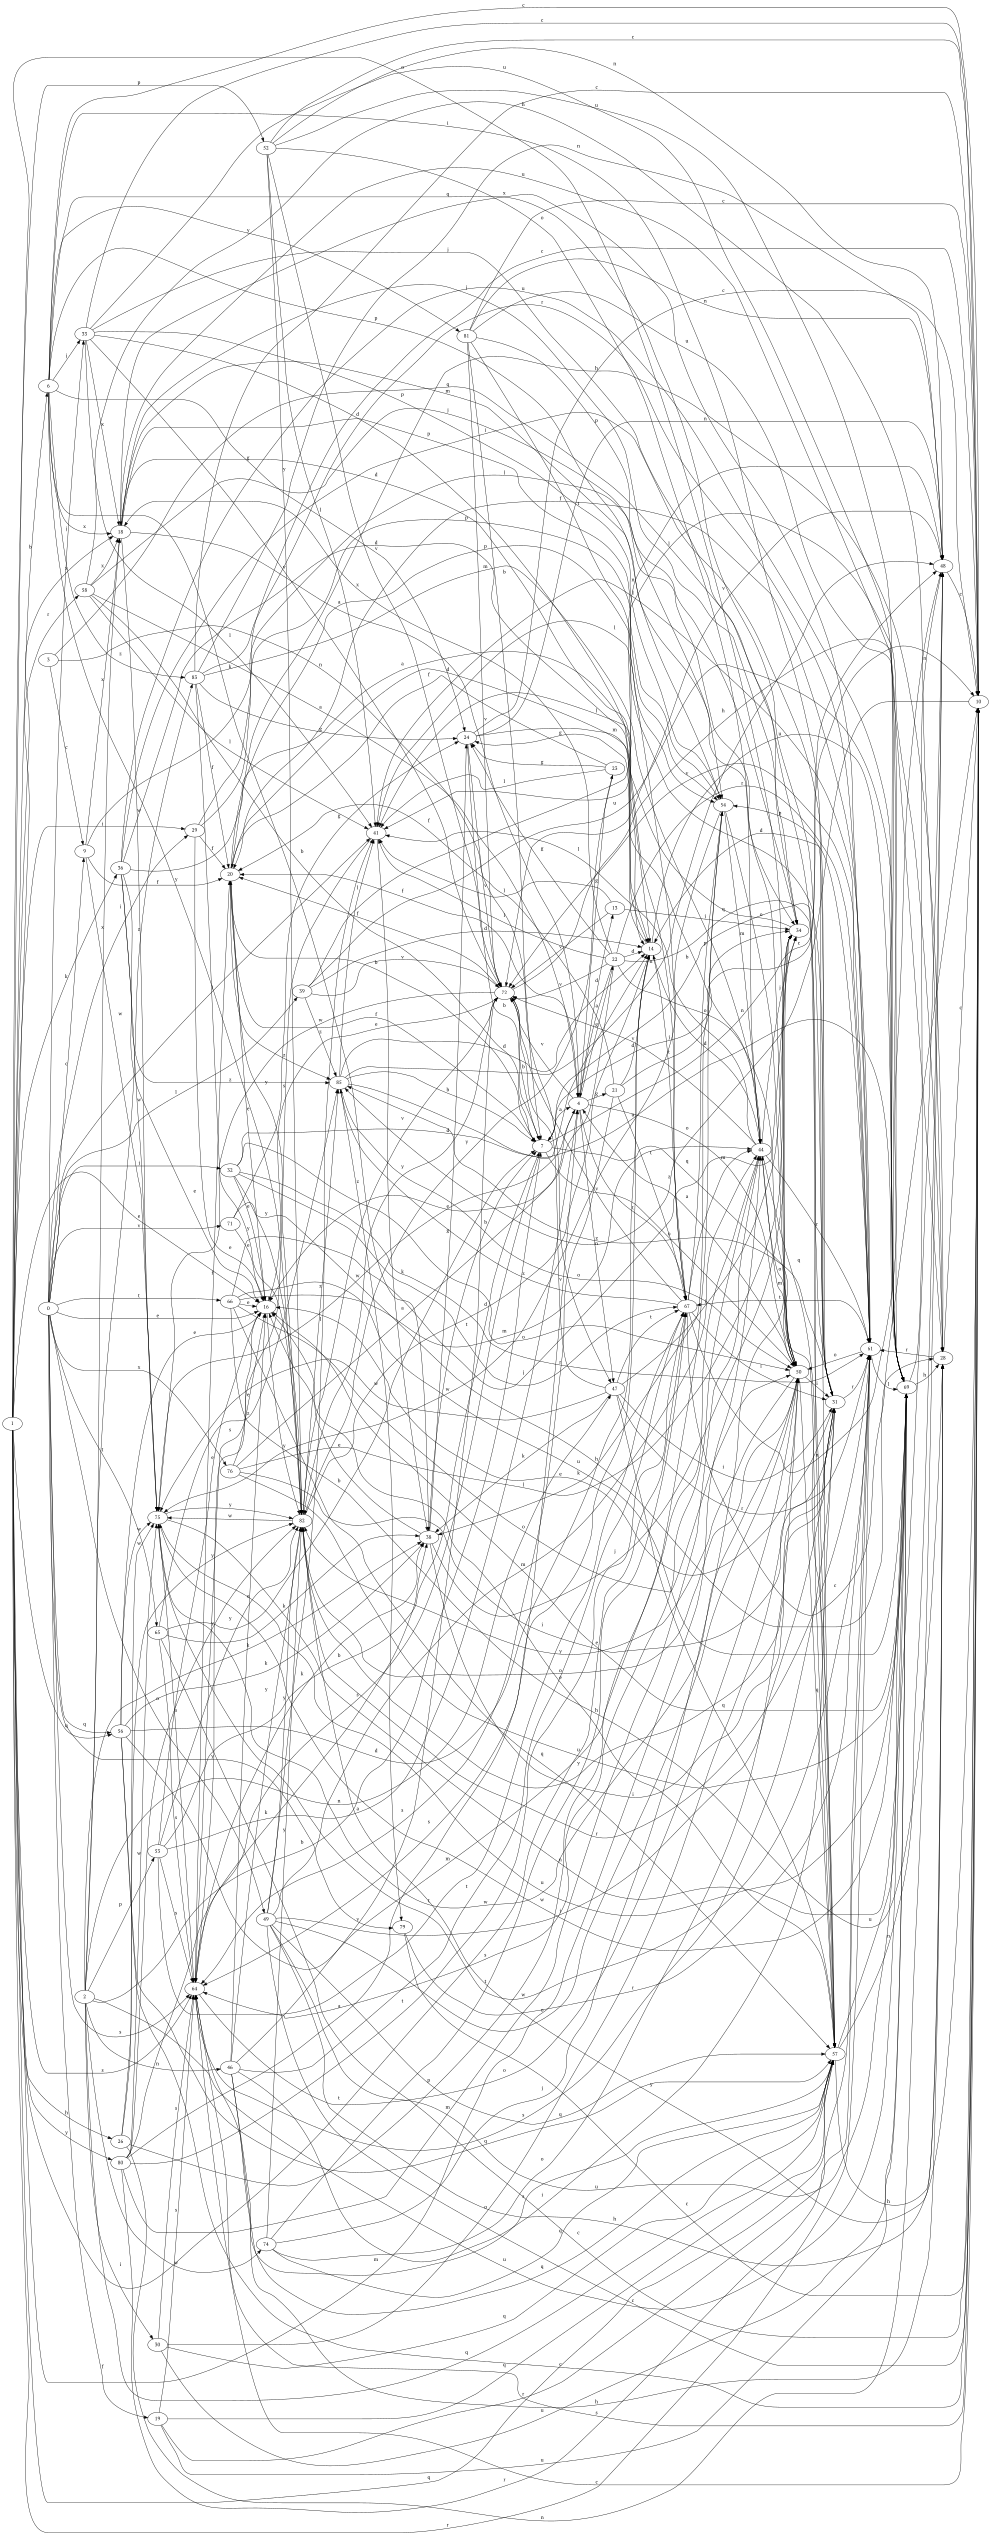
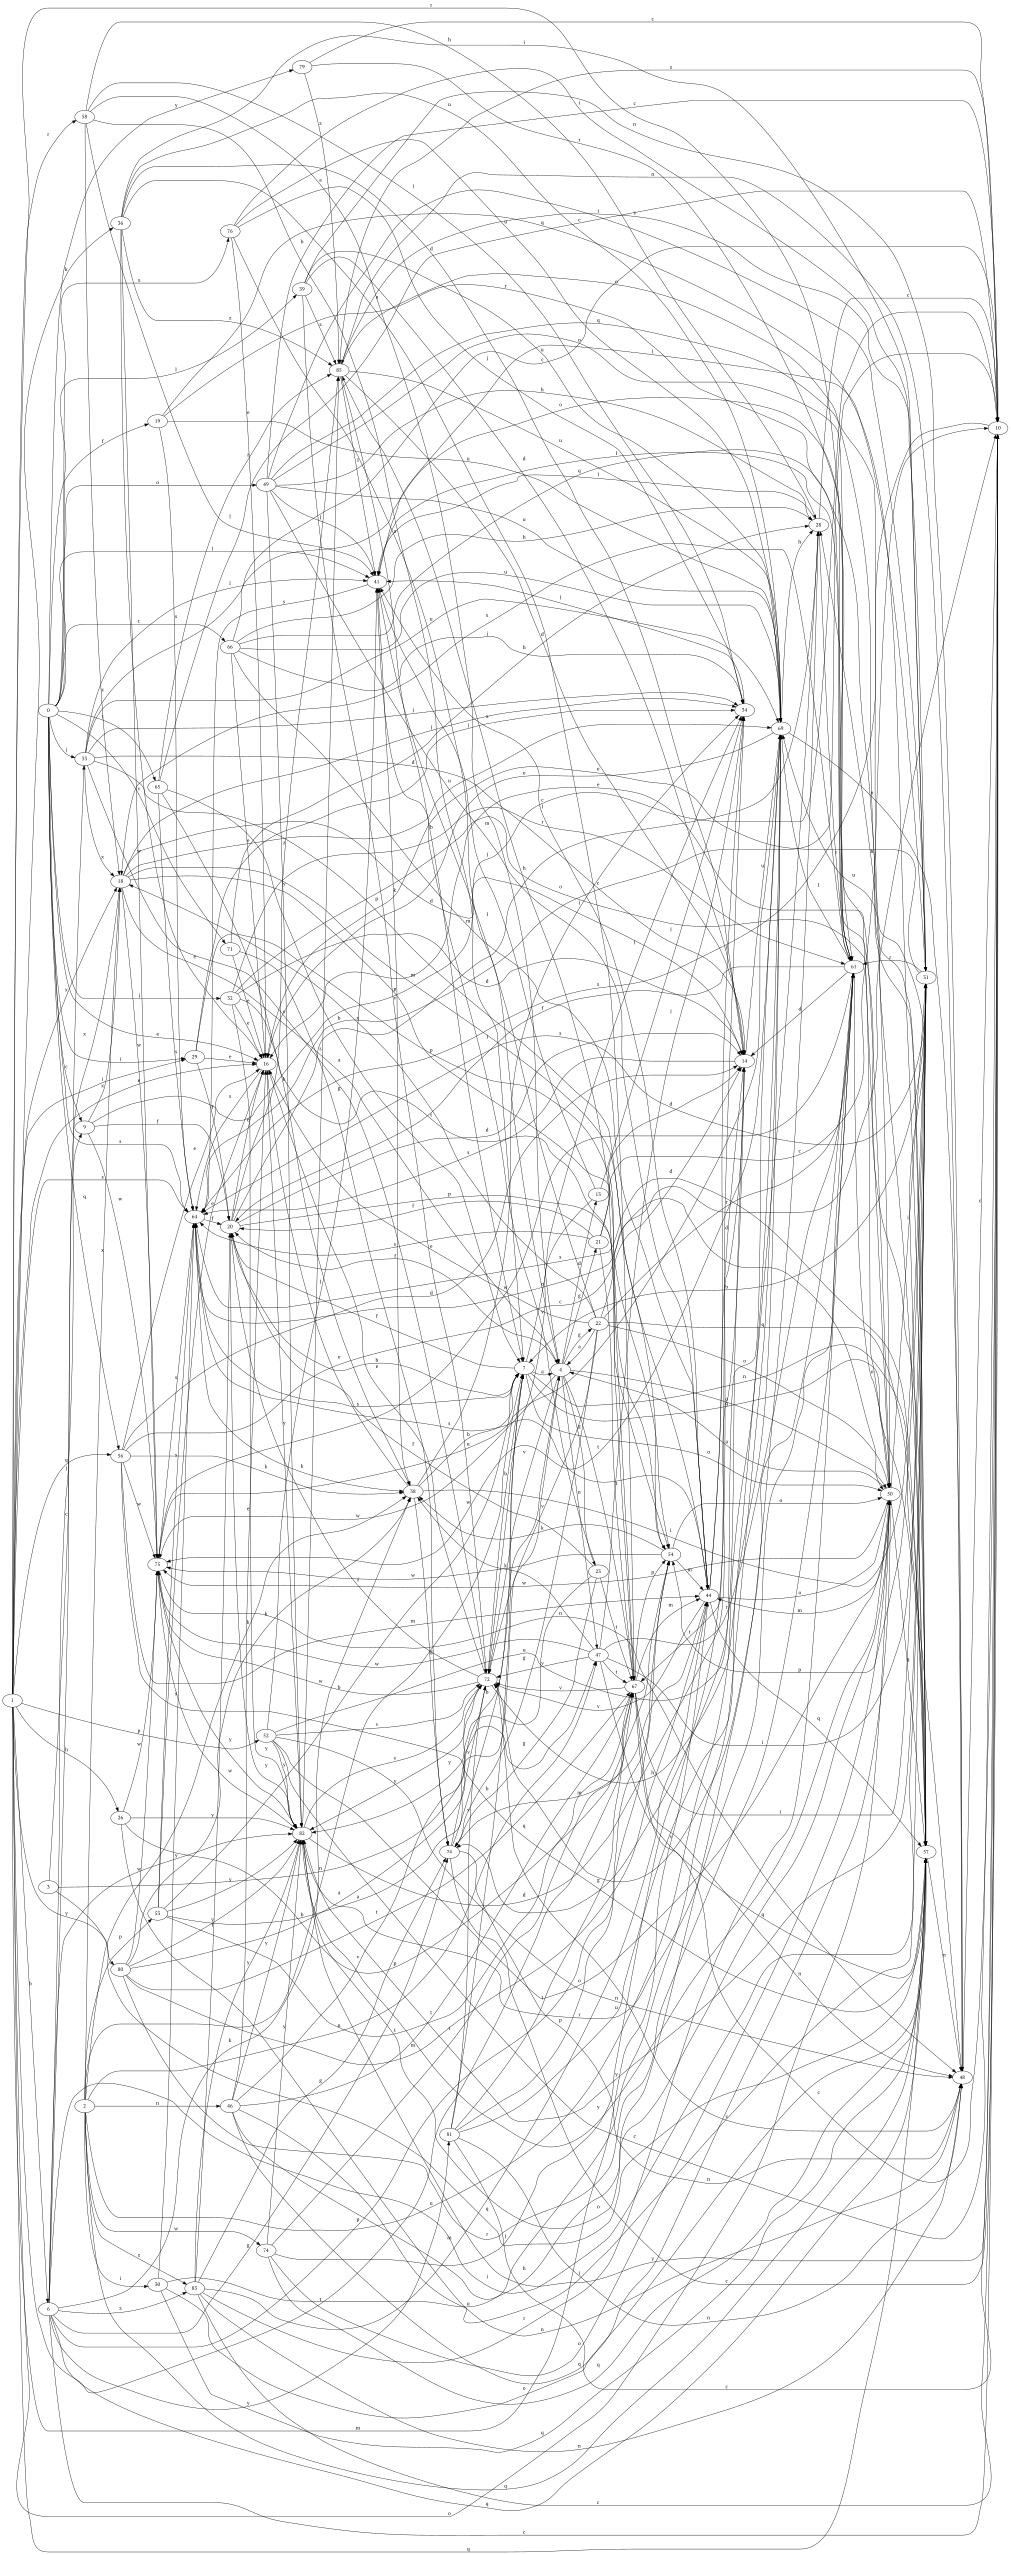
(829, 1247) -> none
(797, 1300) -> (614, 1628)
(392, 1502) -> (331, 215)
